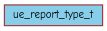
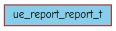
(53, 15) -> (58, 15)
